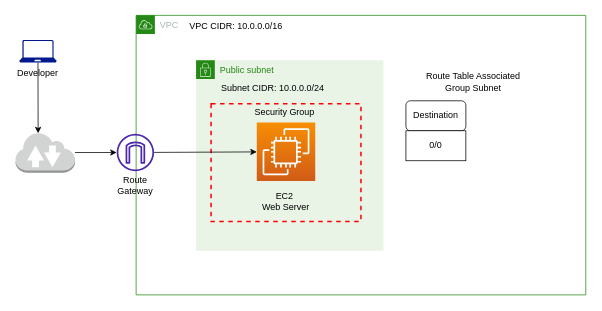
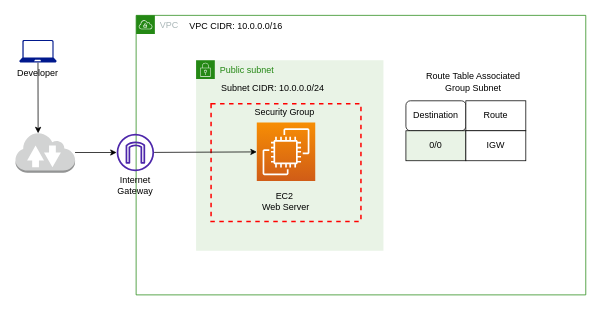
none -> (496, 116)
(436, 146) -> (436, 146)
none -> (496, 146)
(135, 186) -> (135, 186)
